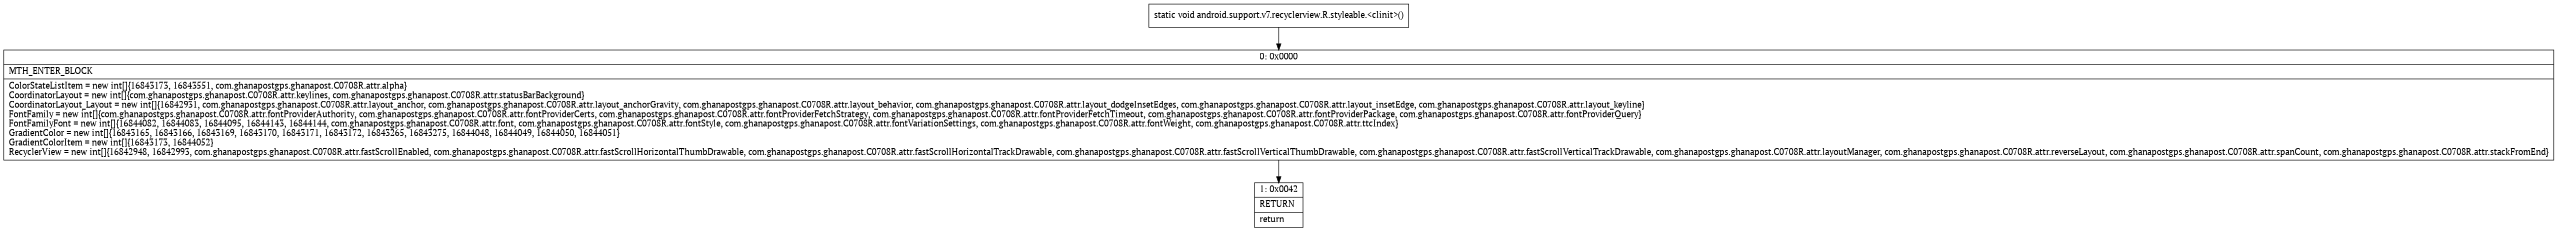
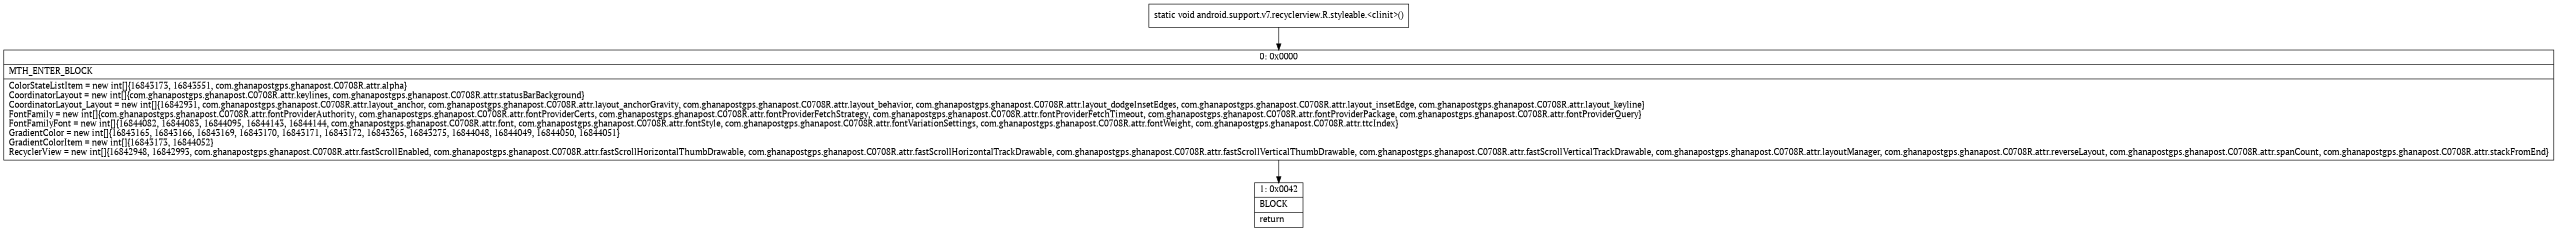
(1277, 204) -> (1274, 204)
